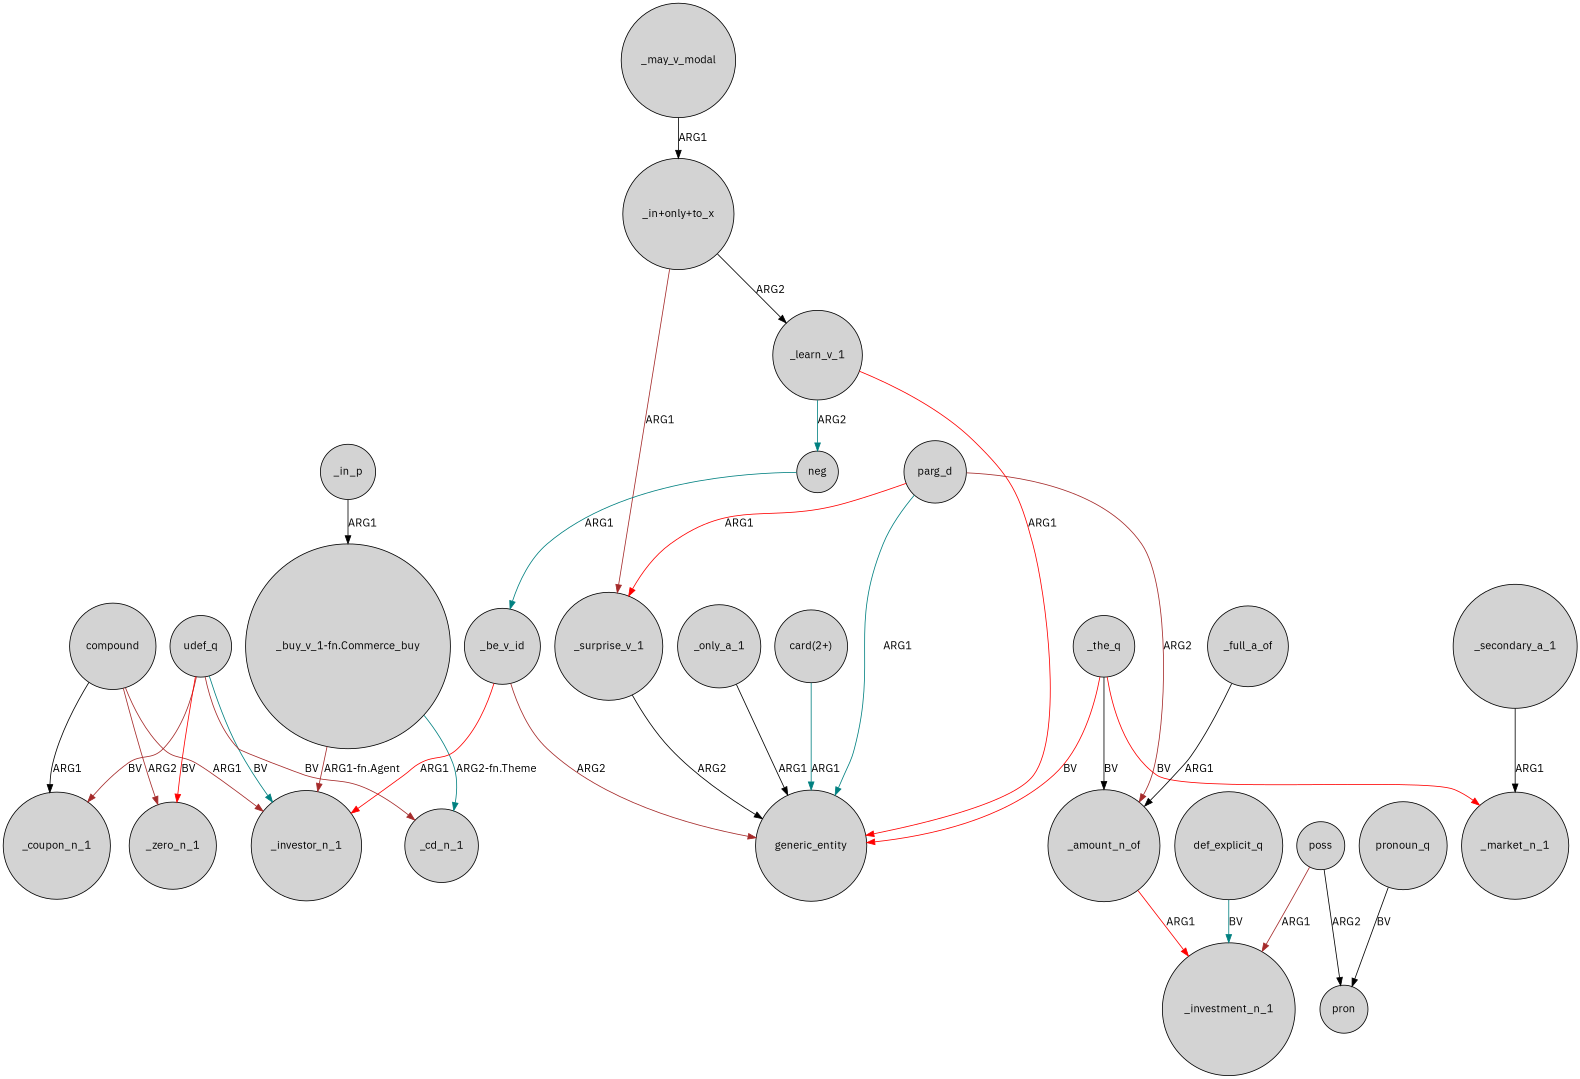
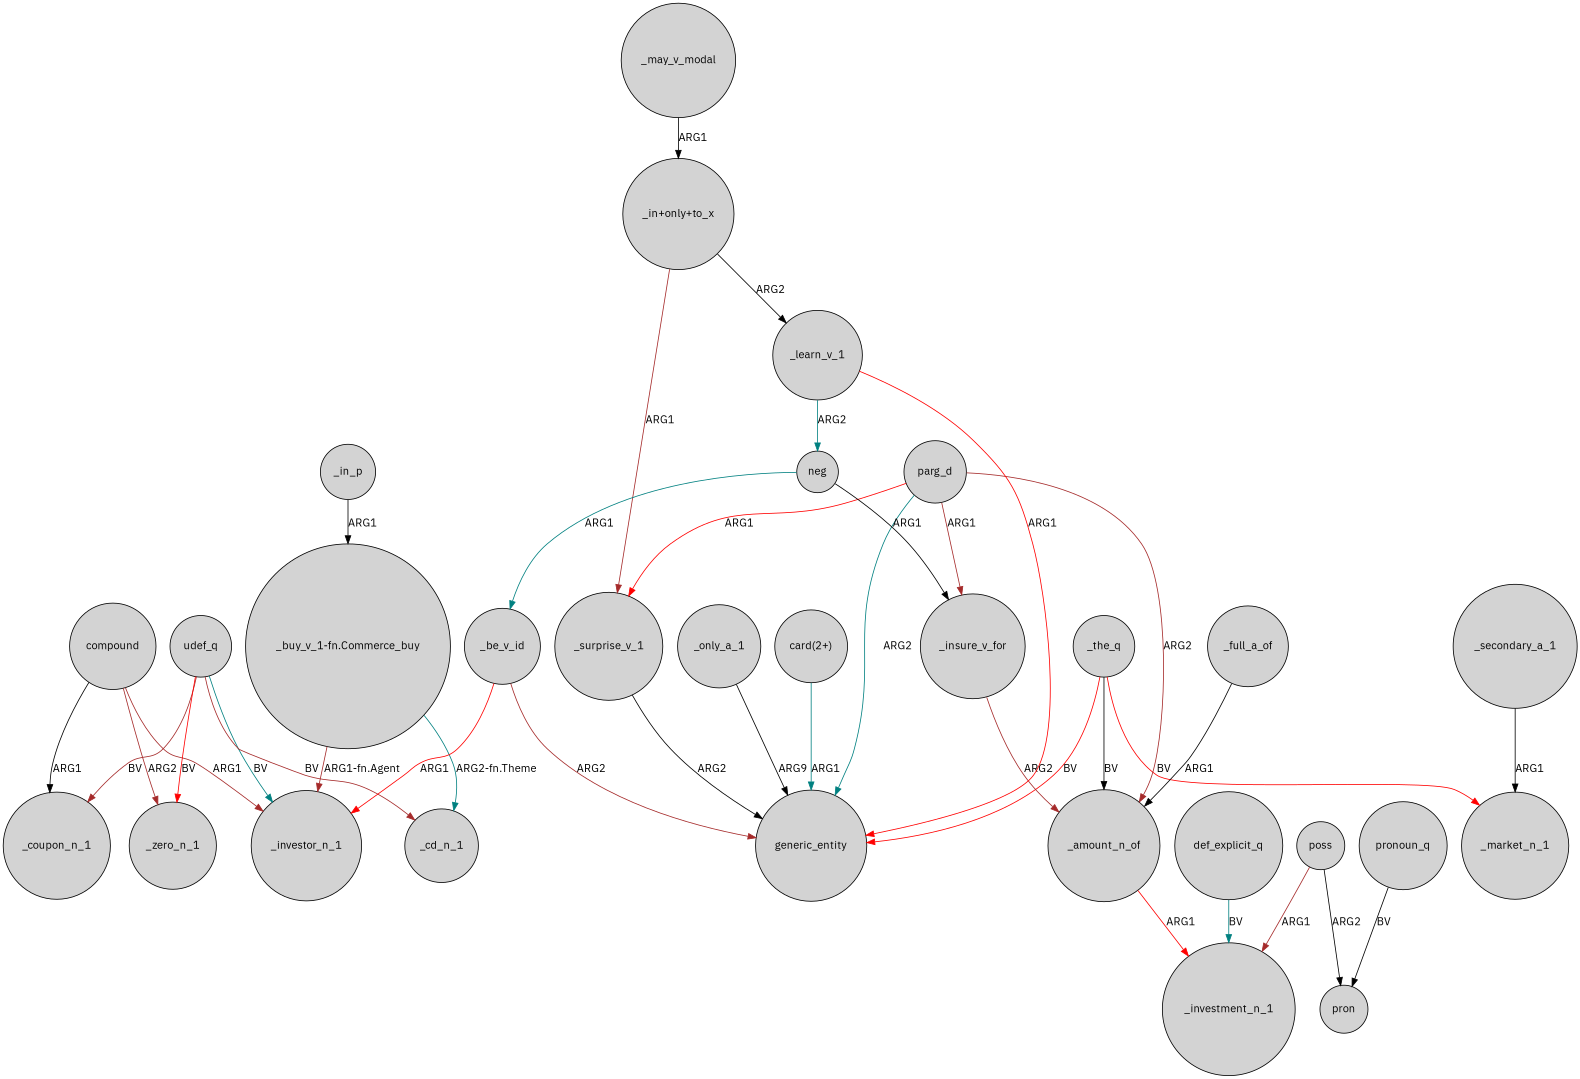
(898, 646) -> (898, 646)
none -> (973, 646)
(793, 769) -> (793, 769)
